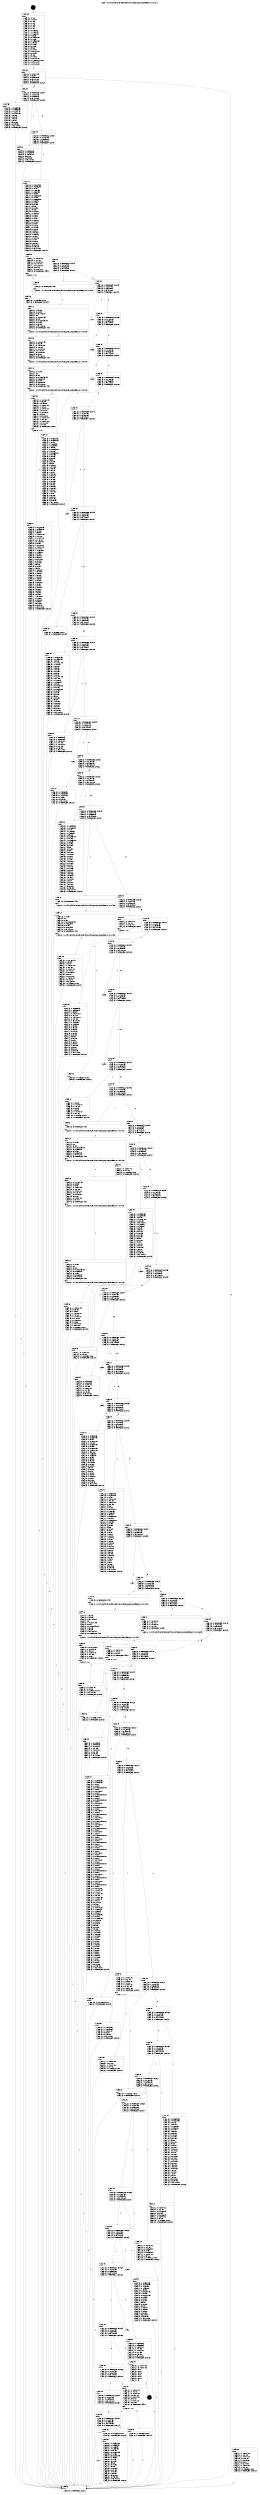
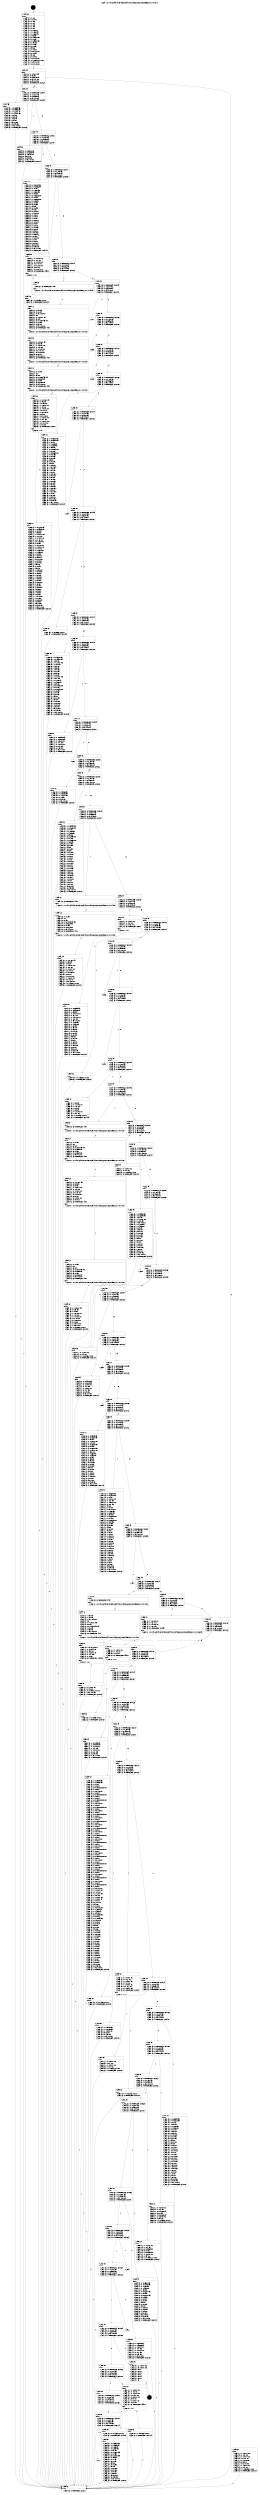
none -> (57, 172)
(124, 1873) -> (128, 1874)
